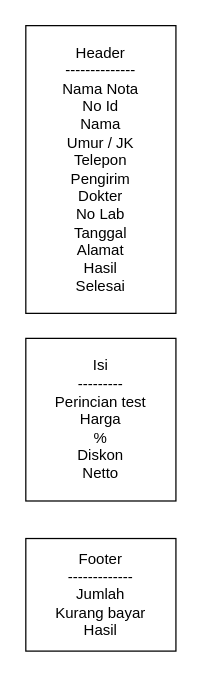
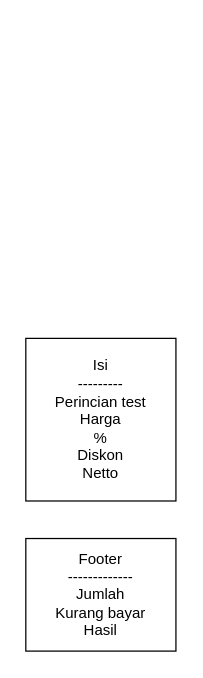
(101, 169) -> none
